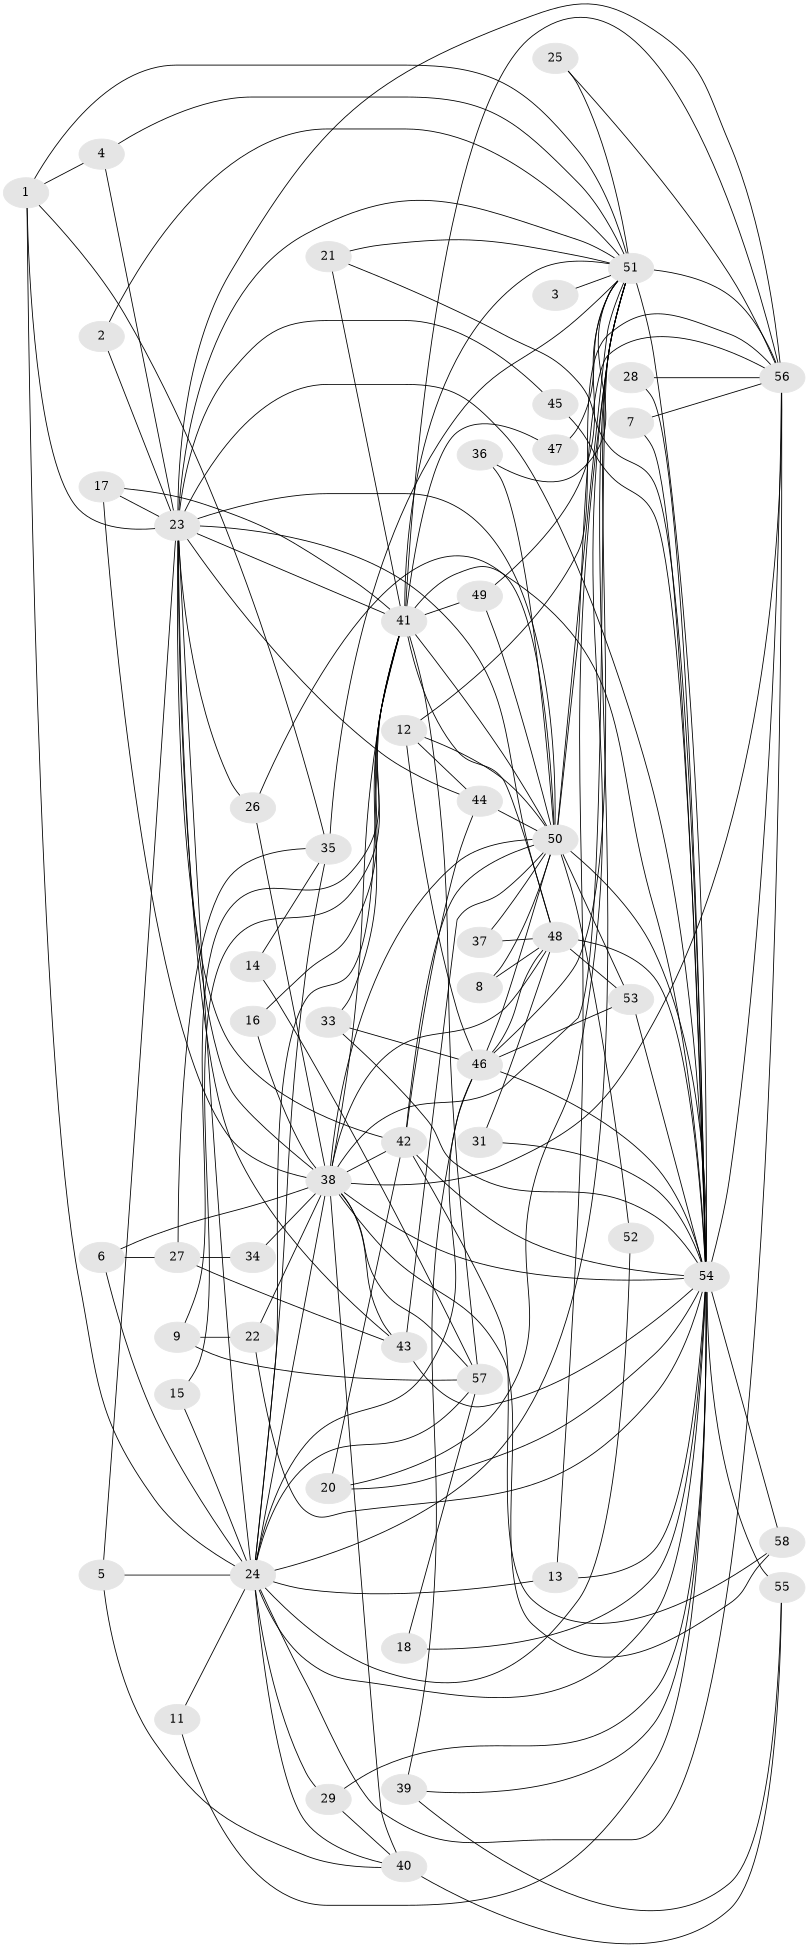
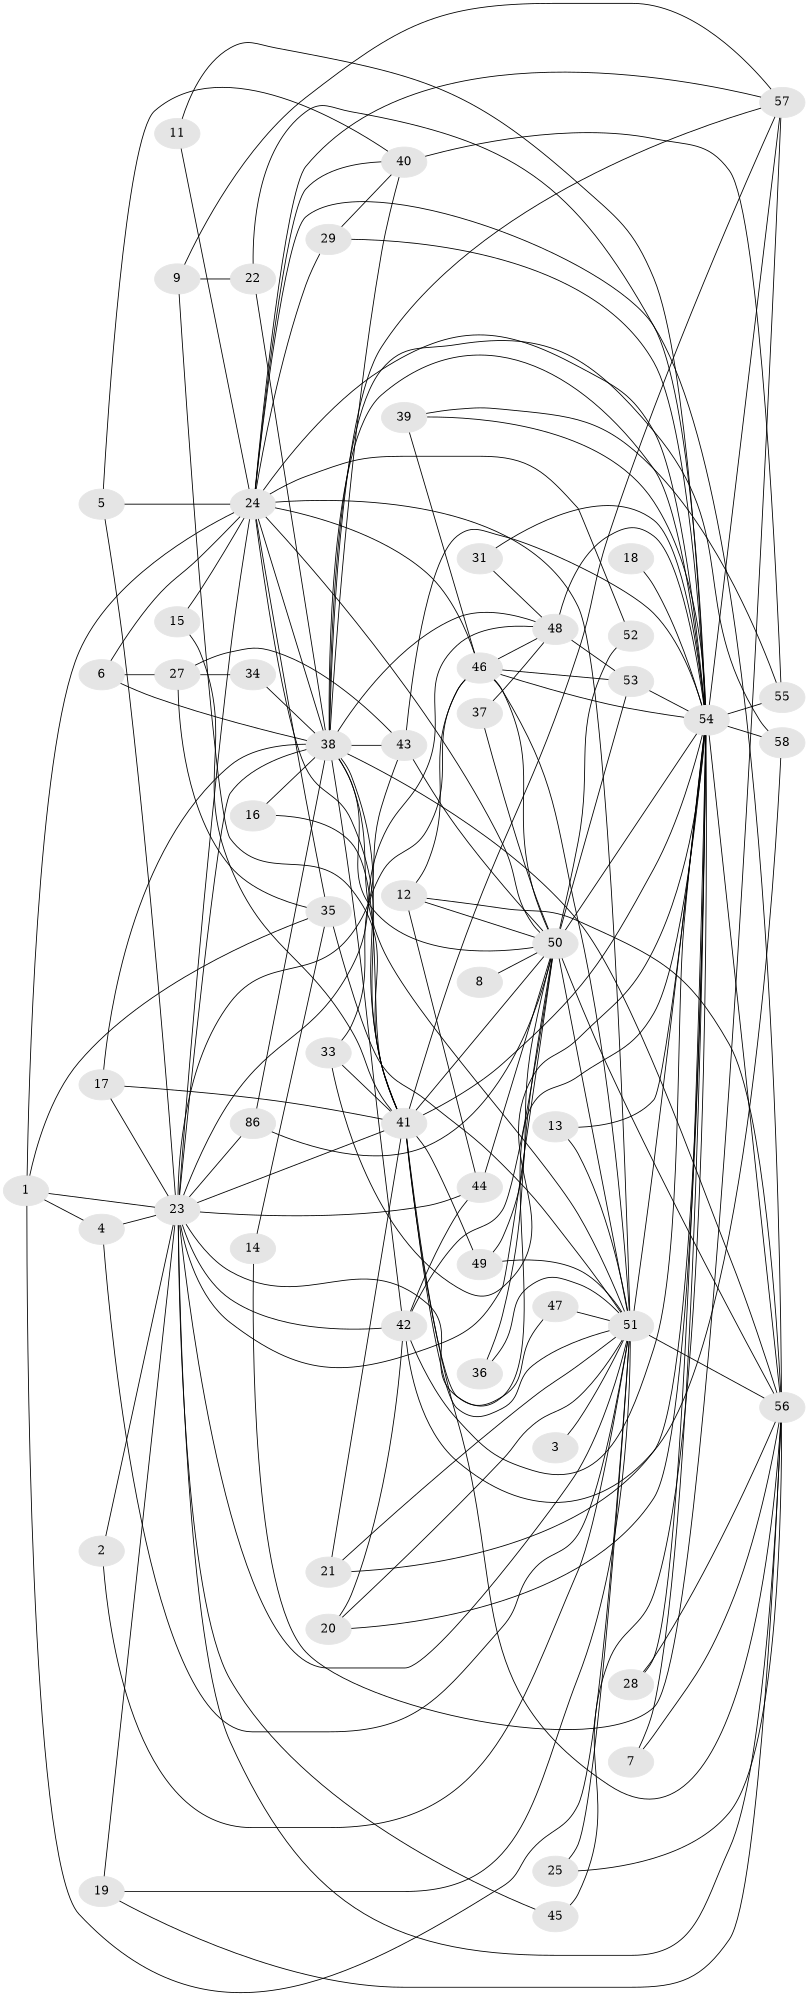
(510, 796) -> none
(253, 808) -> (253, 1123)
(511, 967) -> none
(442, 1514) -> (744, 411)
(403, 1593) -> (423, 712)
none -> (102, 1891)
